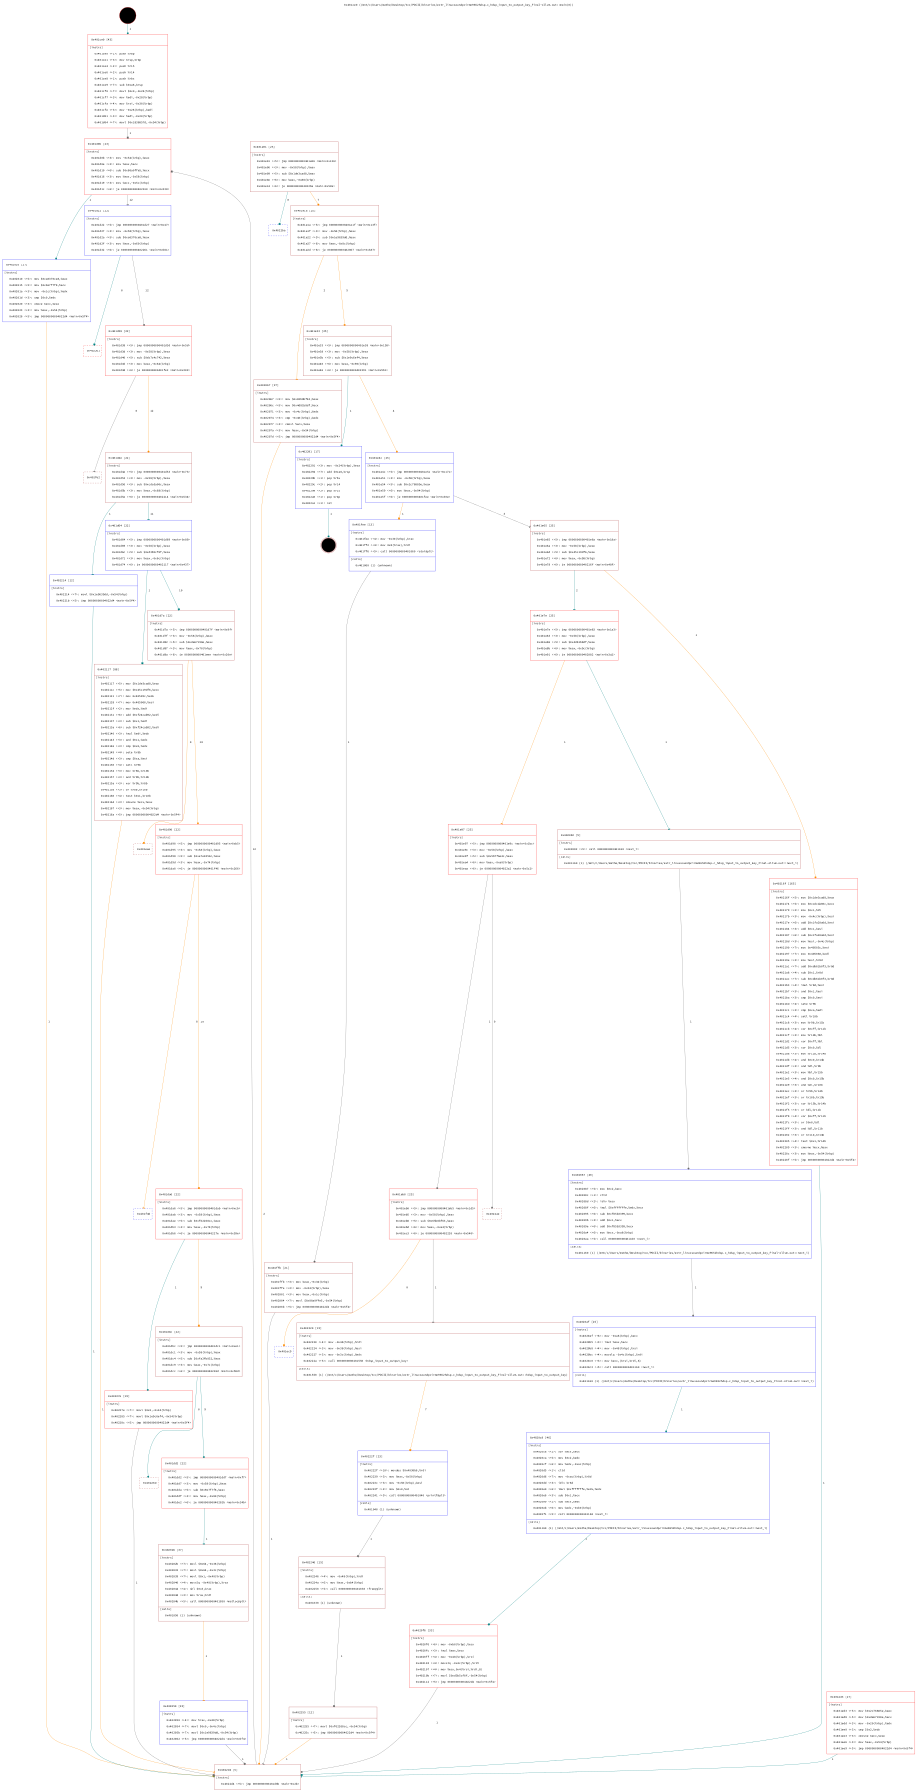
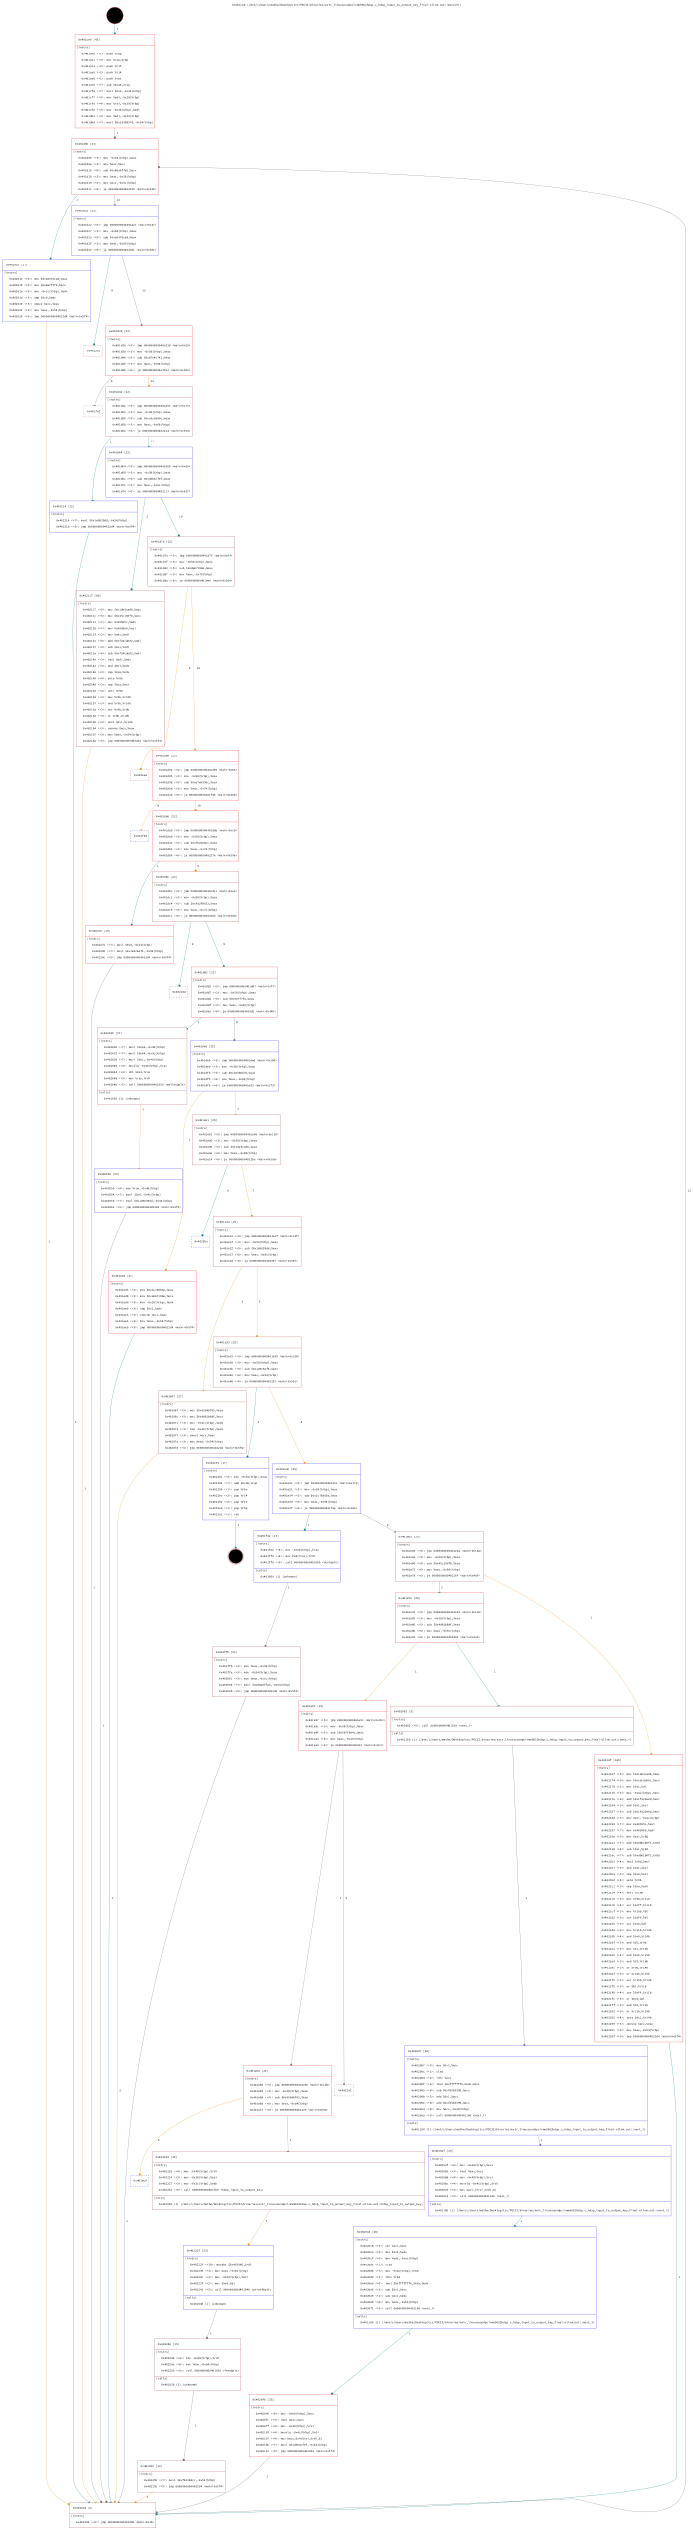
(401, 510) -> (307, 1521)
none -> (235, 1066)
